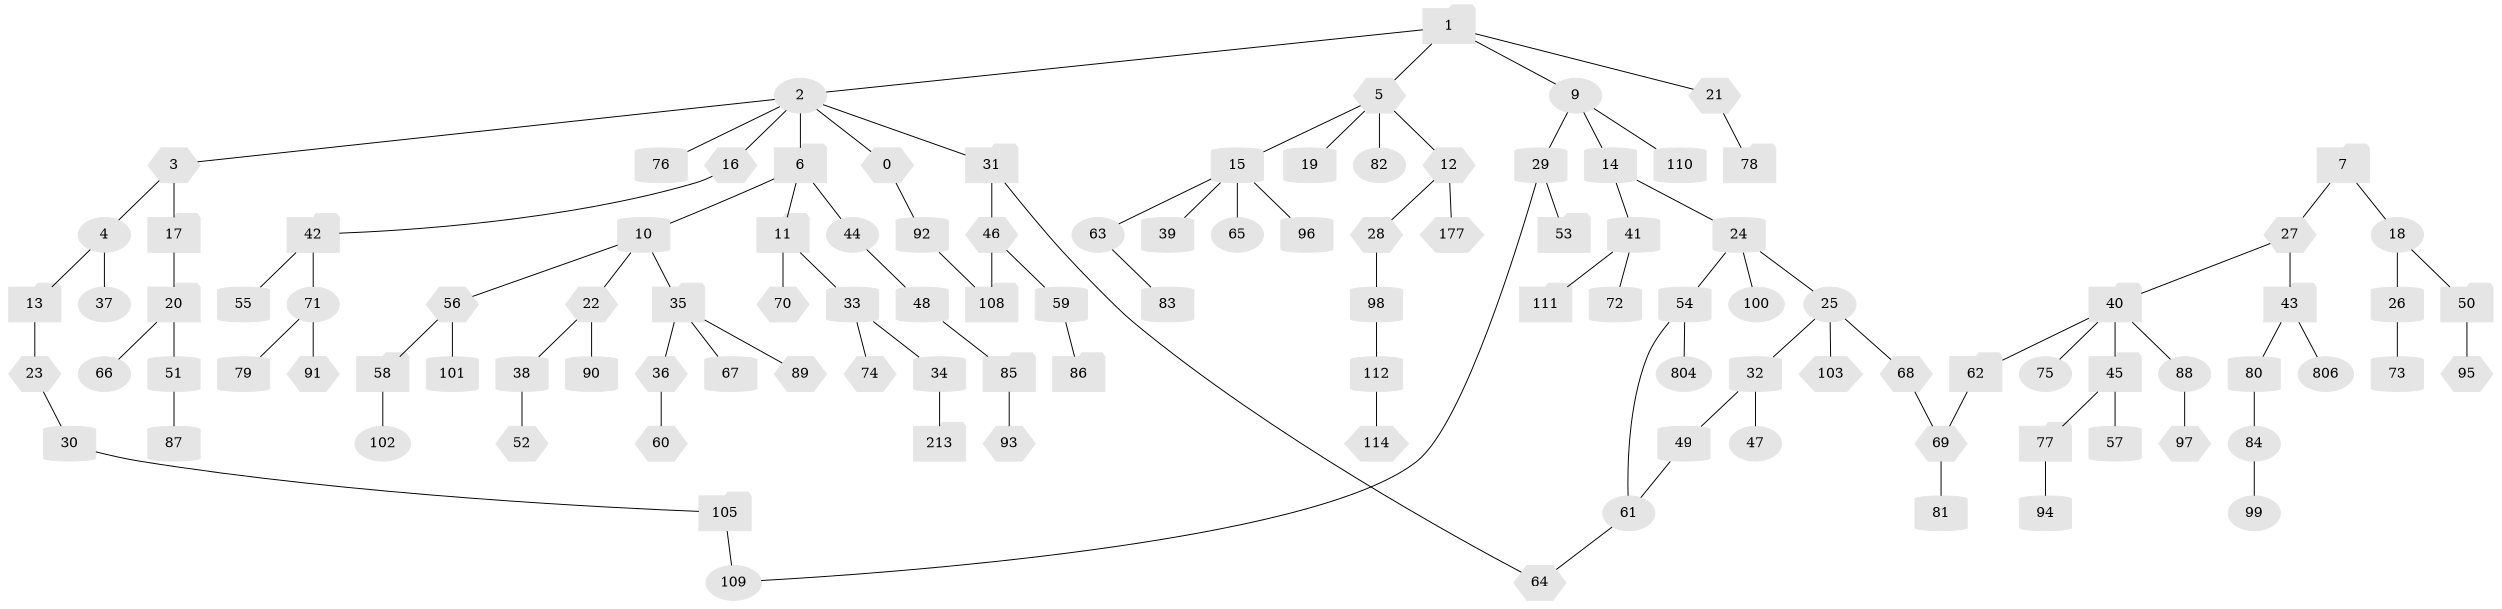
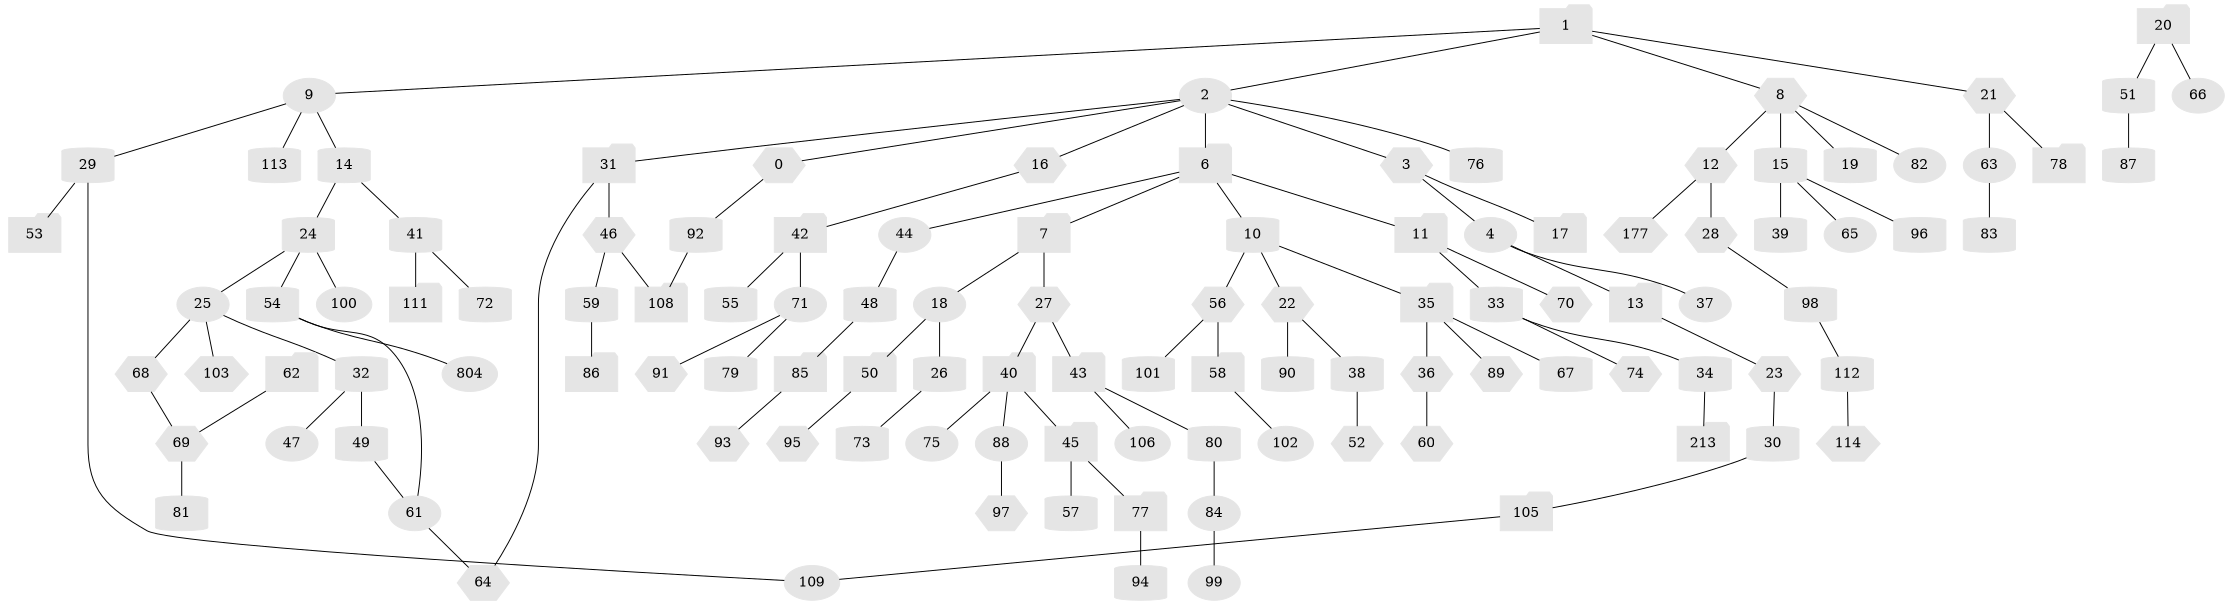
(1379, 96) -> (1781, 96)
(1680, 165) -> (275, 165)
none -> (1125, 200)
(1165, 201) -> (1989, 131)
(174, 270) -> none
(2046, 339) -> none
(2326, 374) -> (1143, 444)
